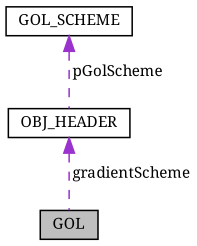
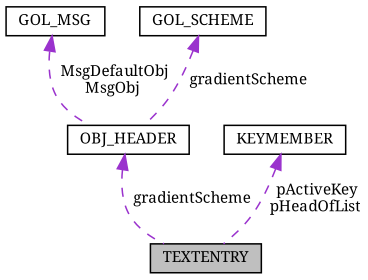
none -> (55, 21)
(116, 72) -> (247, 81)
none -> (285, 140)
(69, 225) -> (206, 258)
